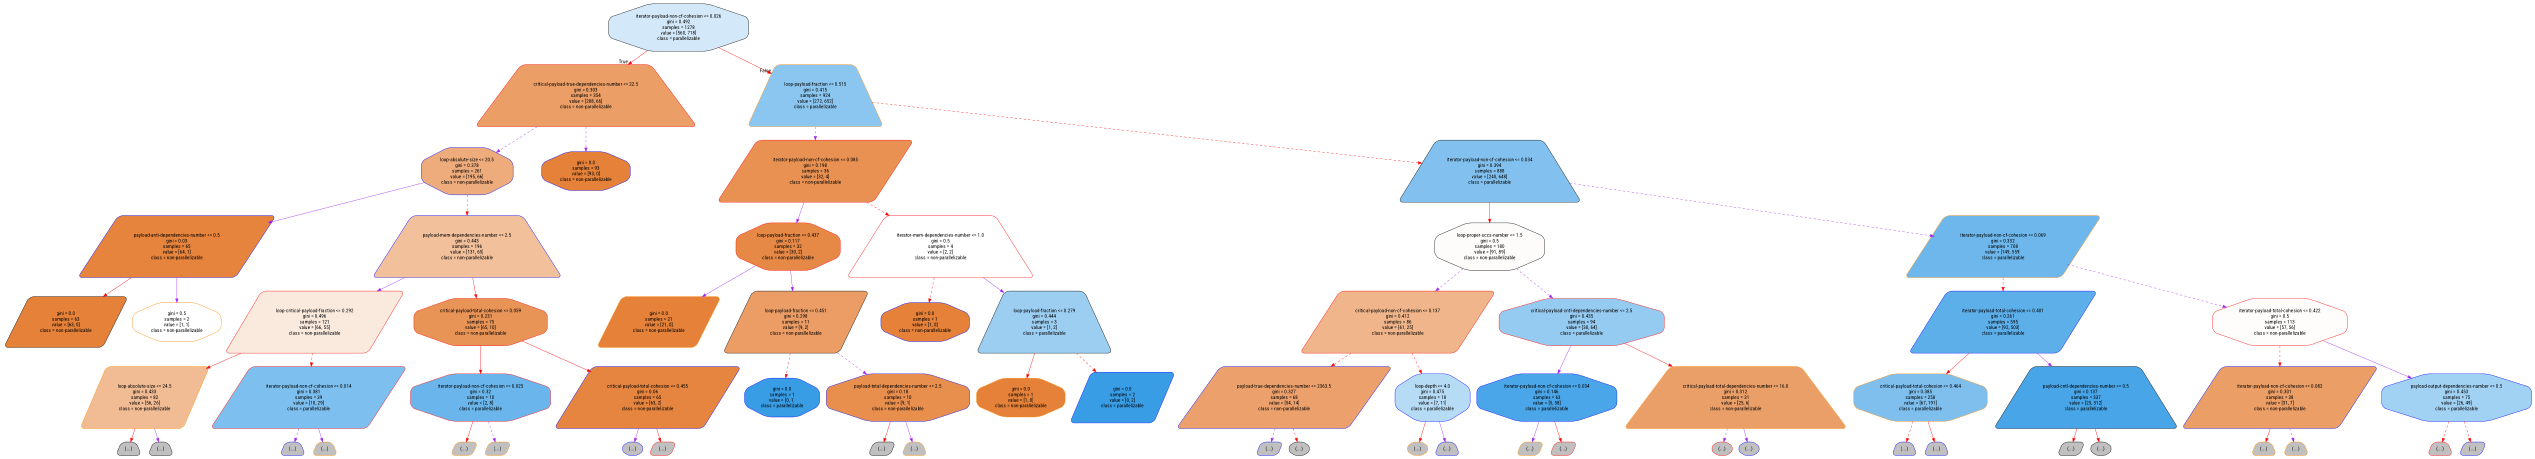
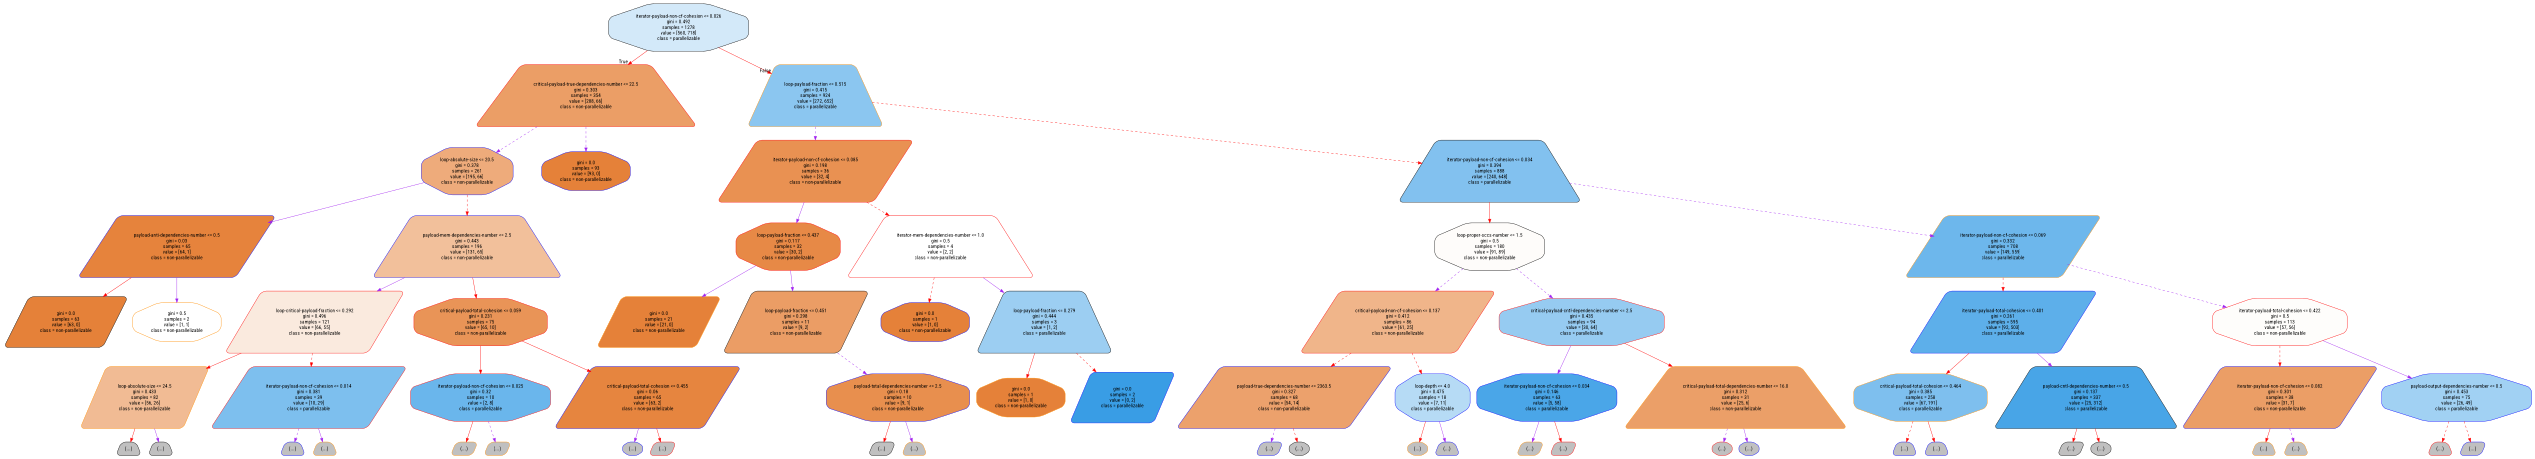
(782, 398) -> none
